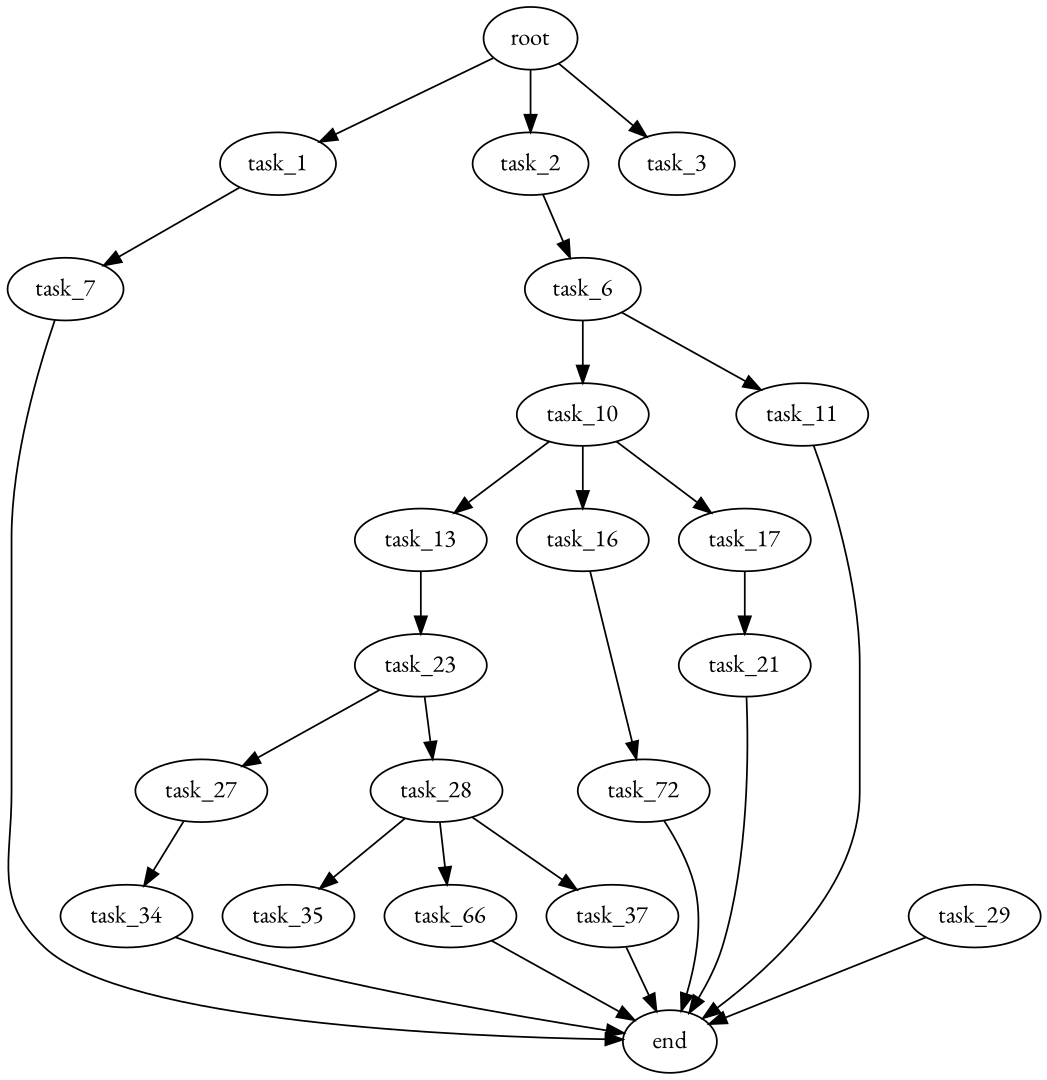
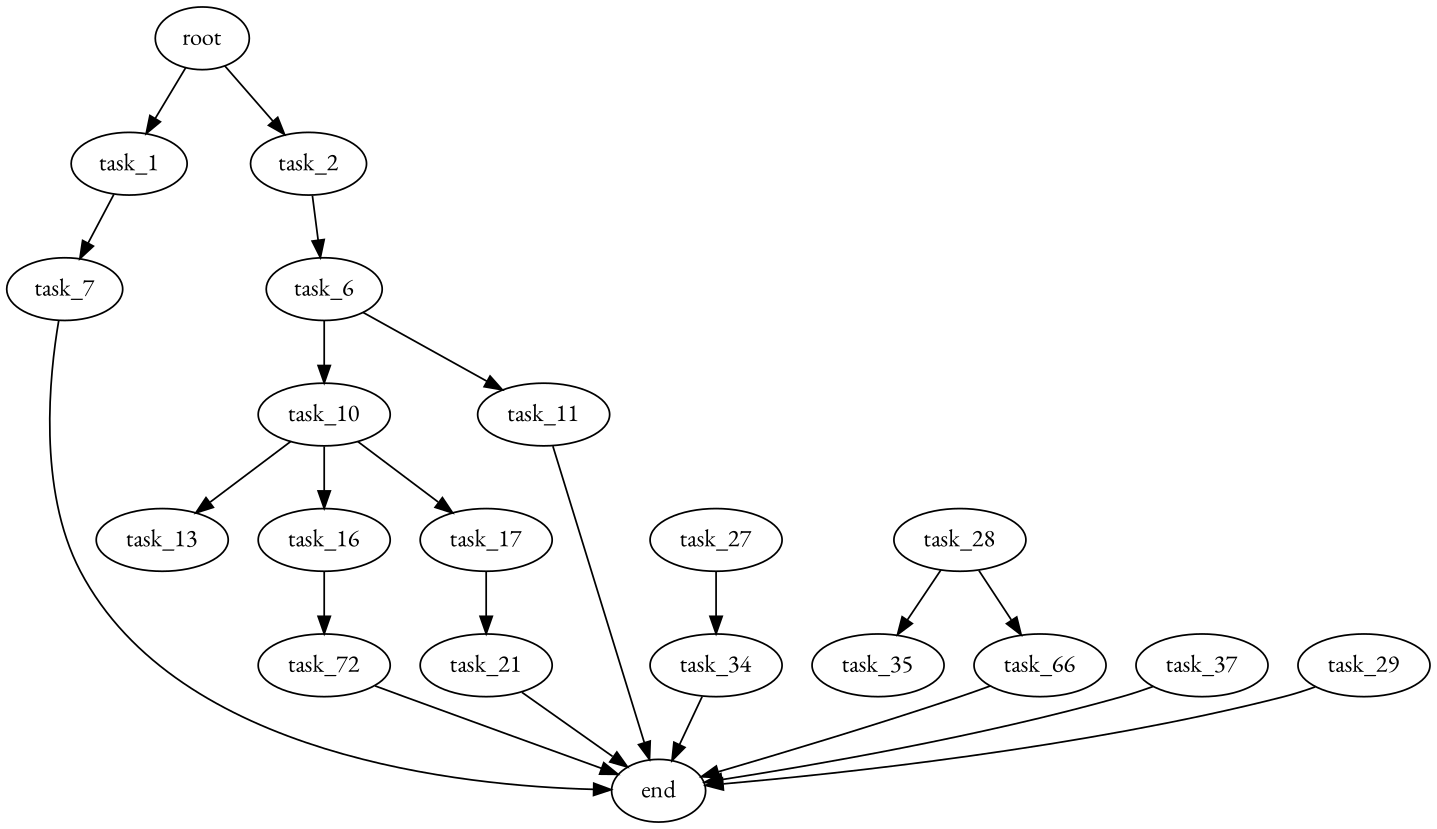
(677, 164) -> none
(421, 665) -> none
(517, 848) -> none
